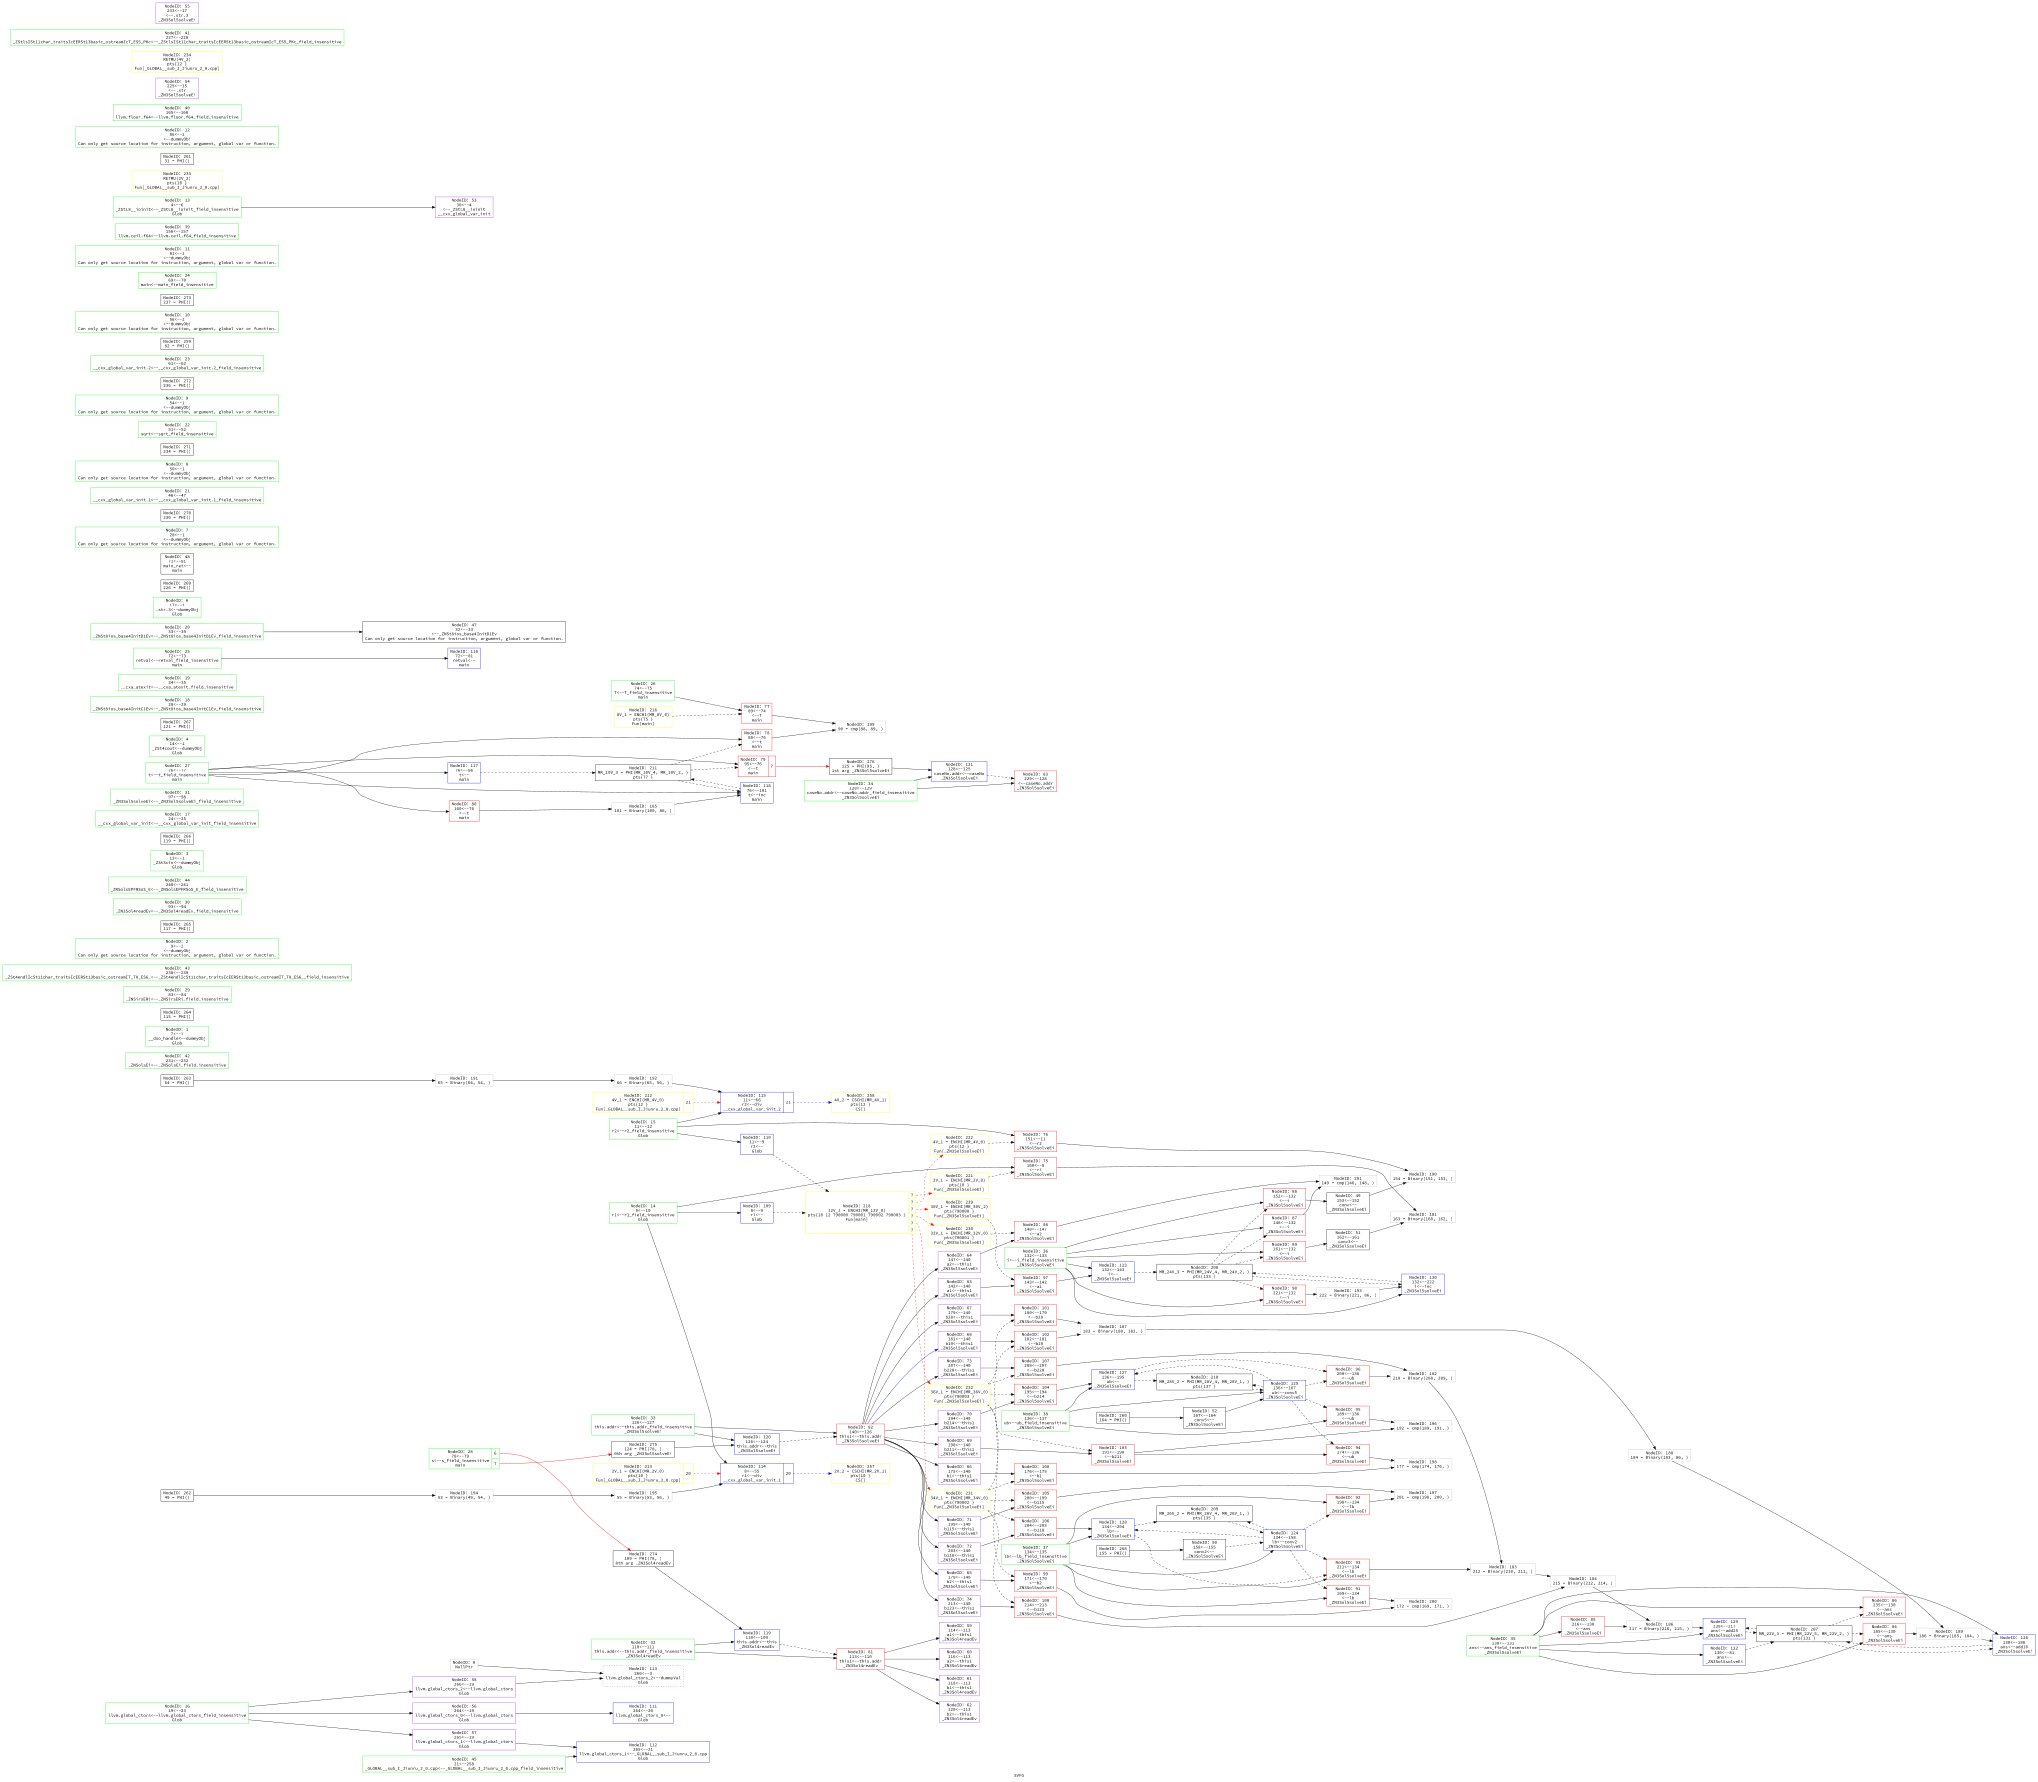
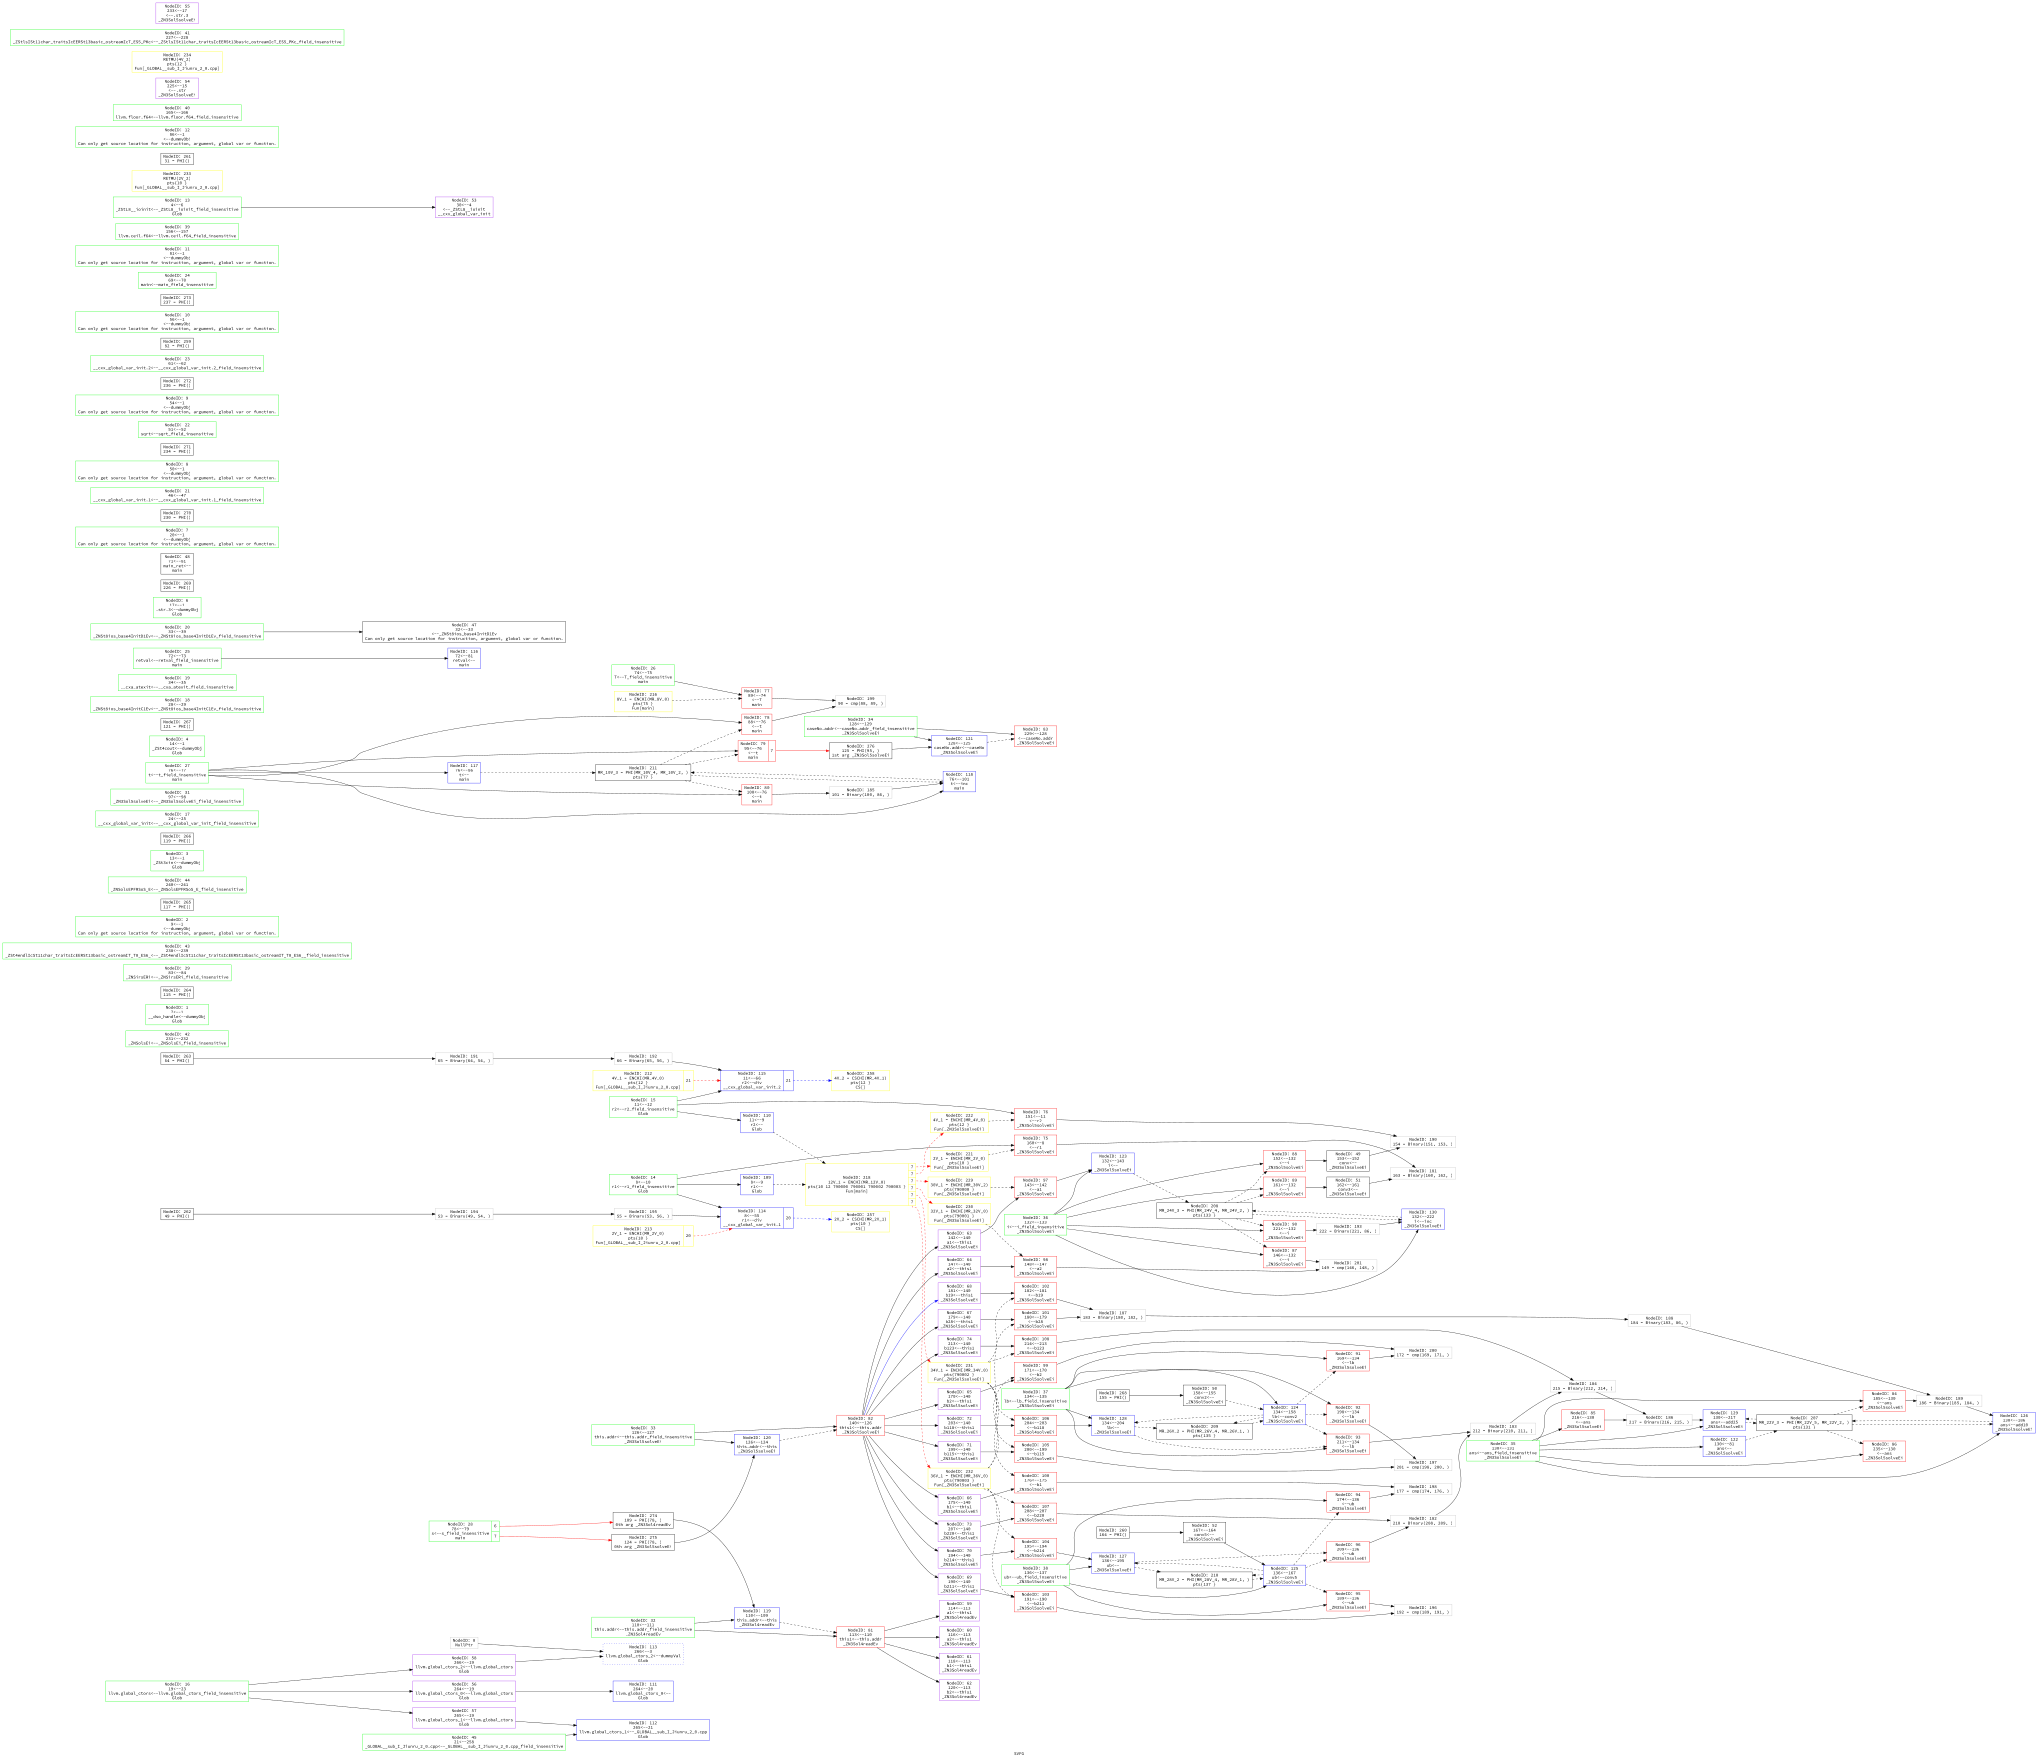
none -> (712, 786)
(177, 907) -> none
(1229, 1455) -> (1178, 1501)
